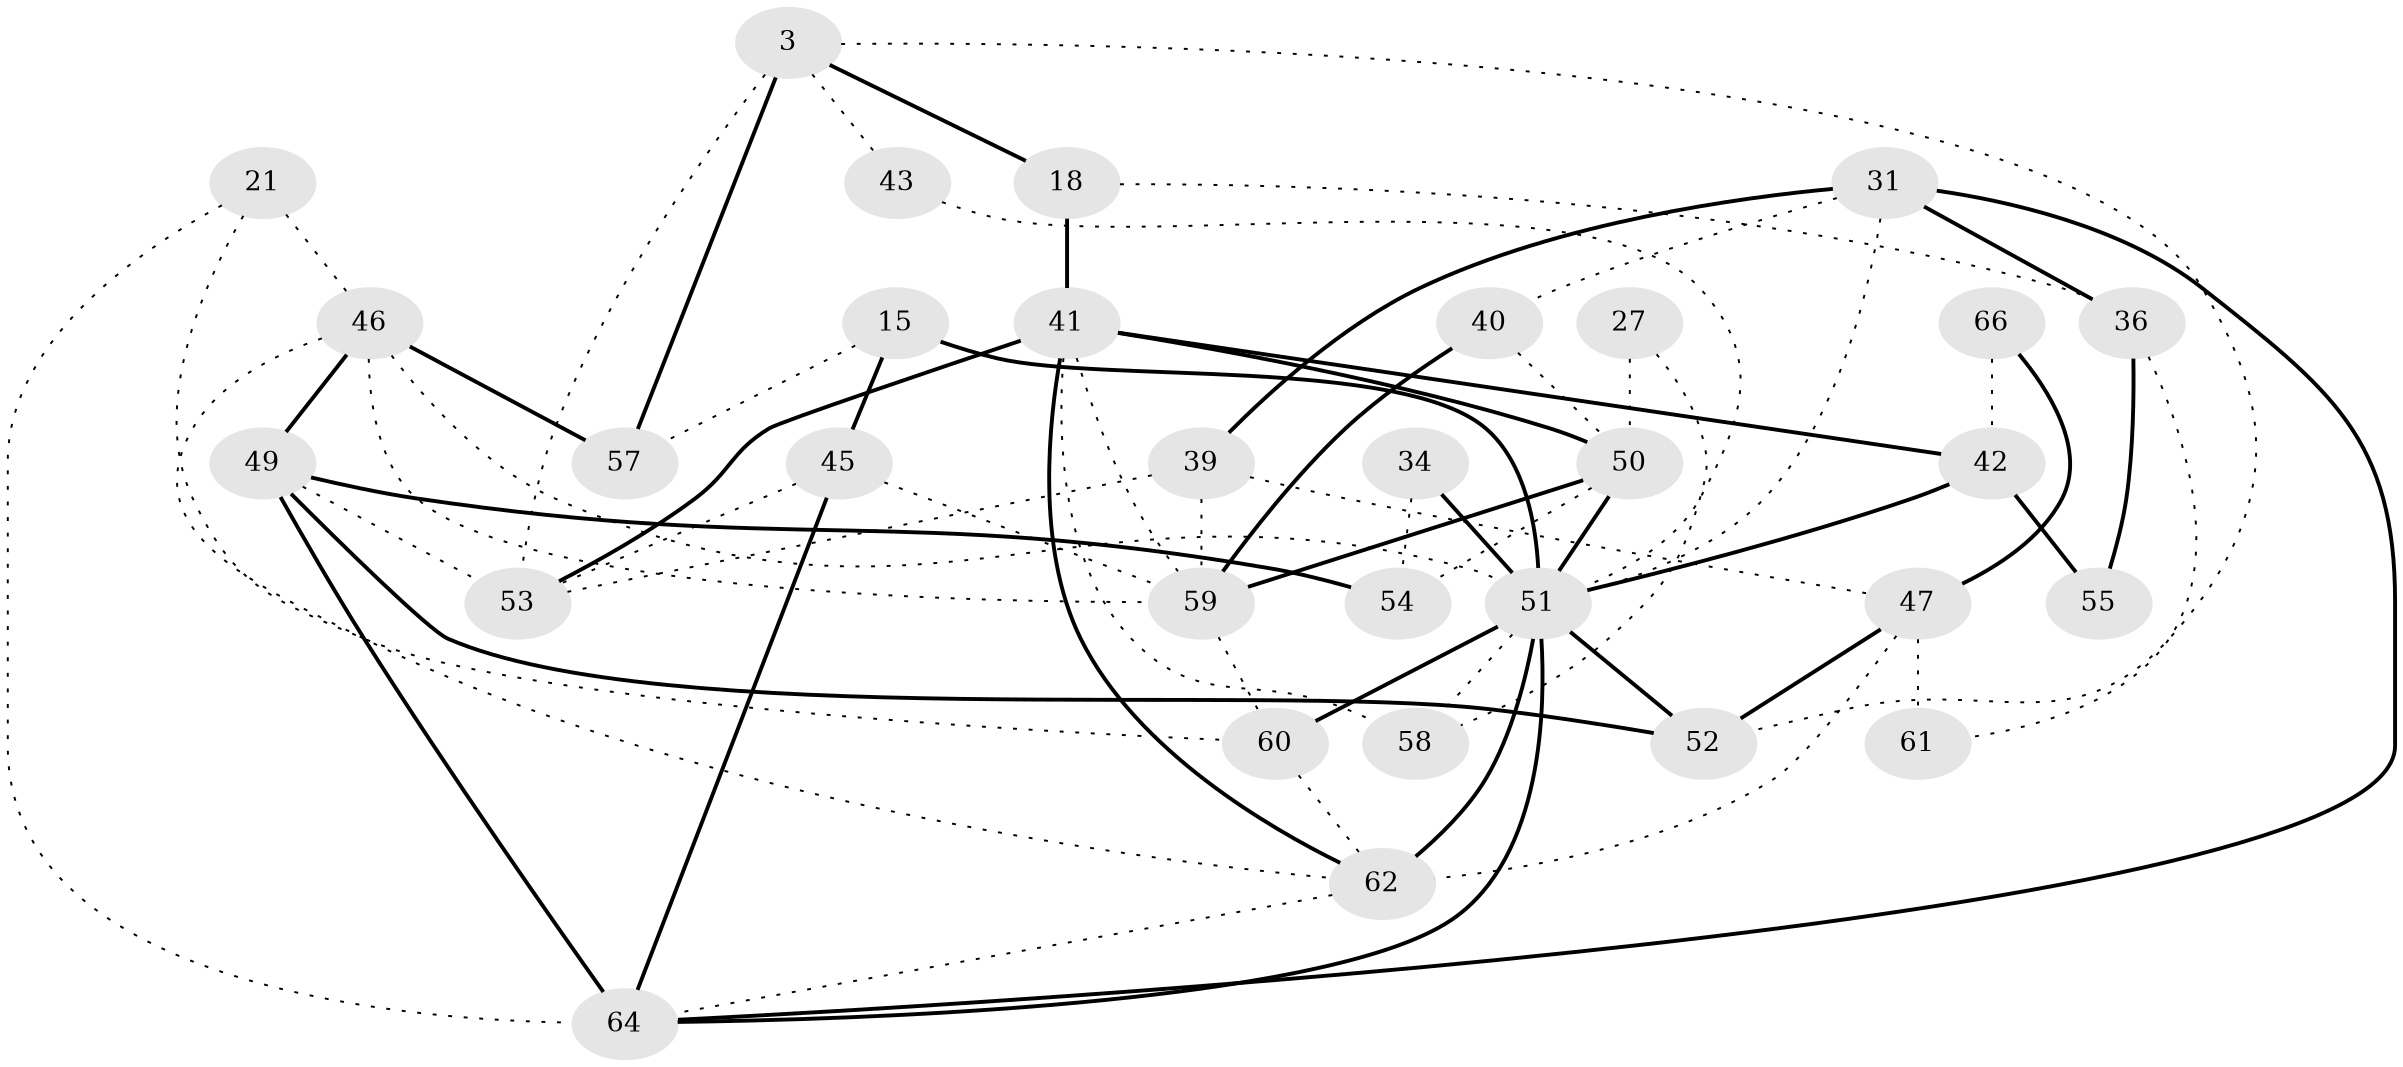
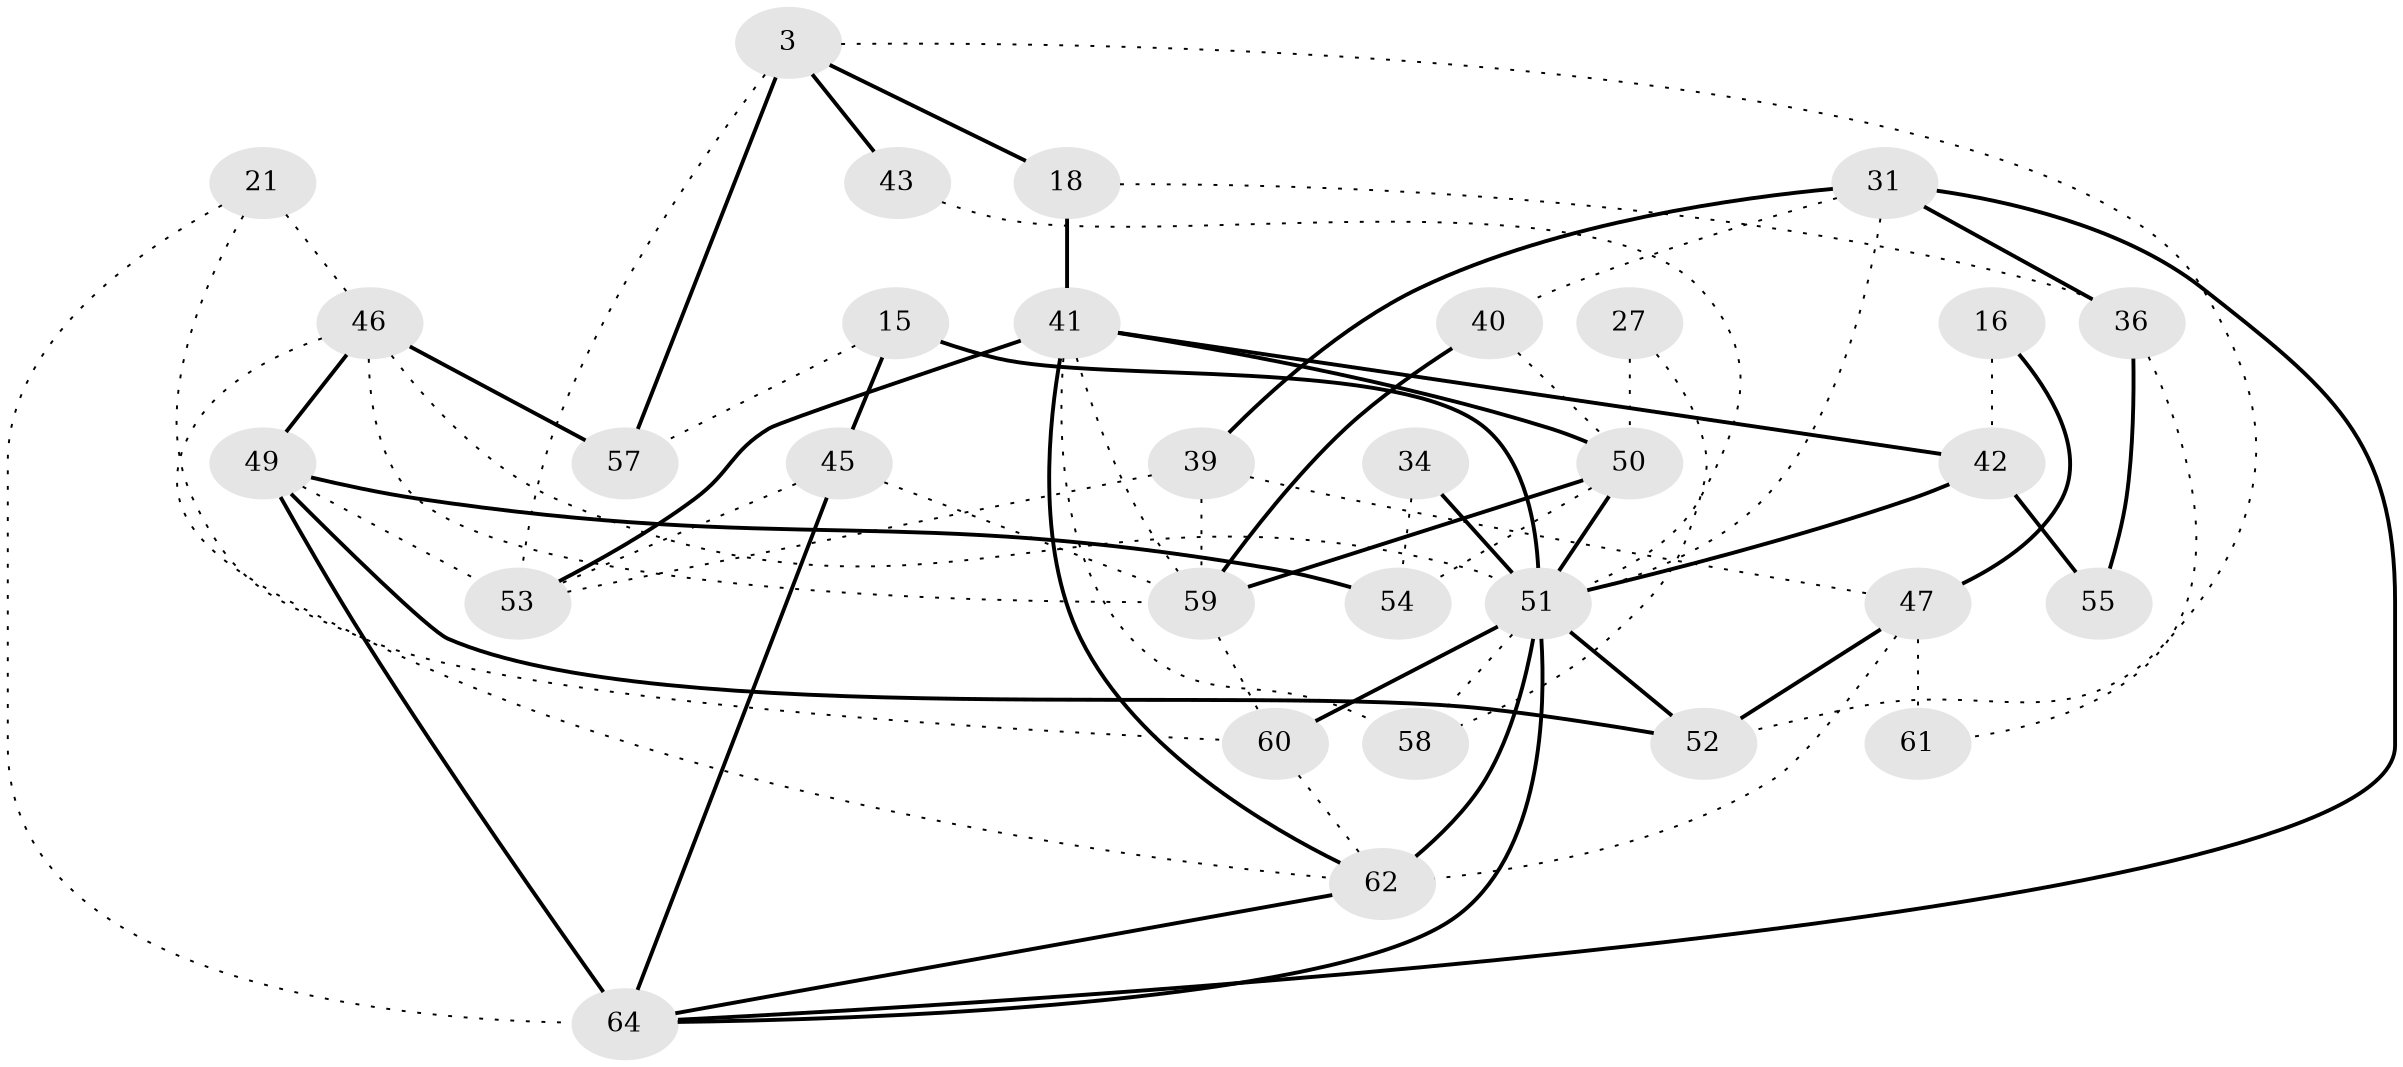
(843, 113) -> (843, 113)
(1992, 323) -> (1992, 323)
(1004, 954) -> (1004, 954)
